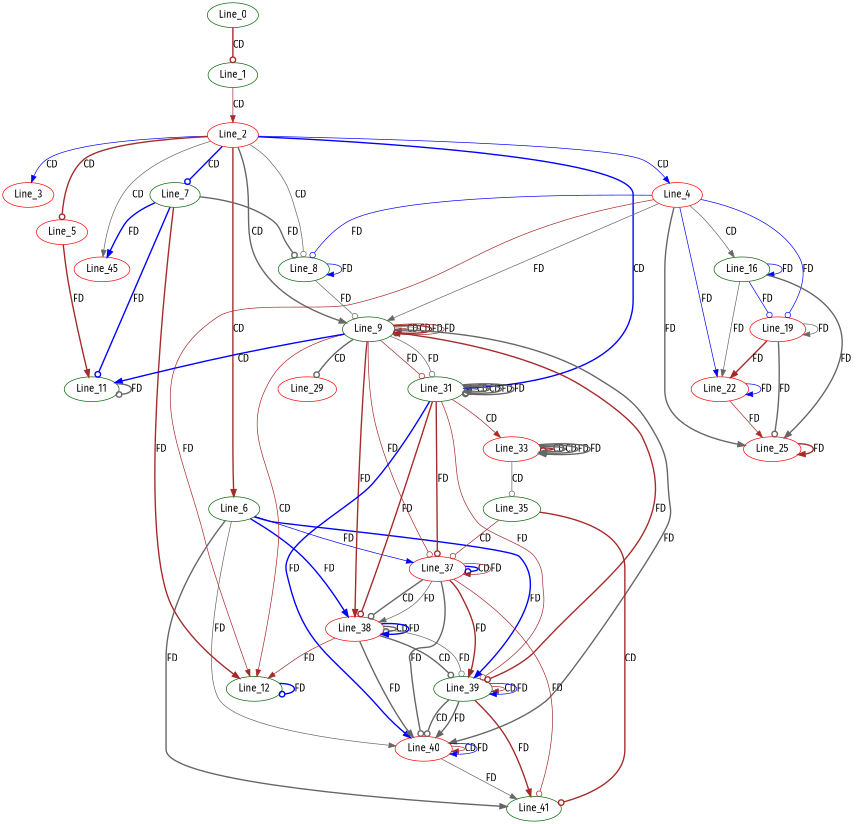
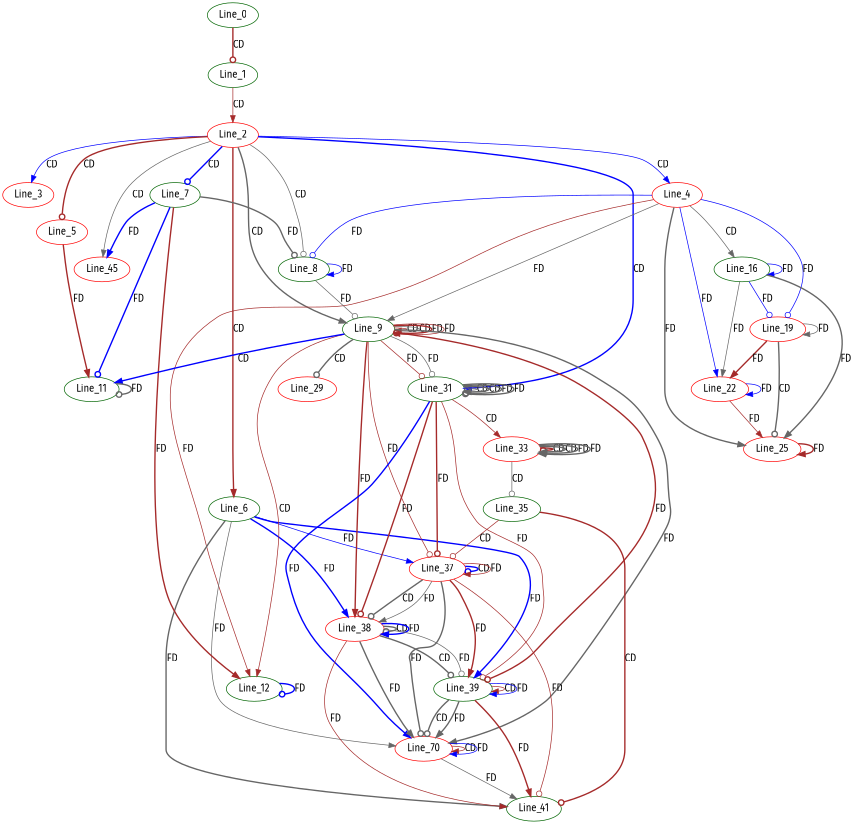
(785, 389) -> (785, 389)
(303, 654) -> (366, 763)
(424, 749) -> (424, 749)
